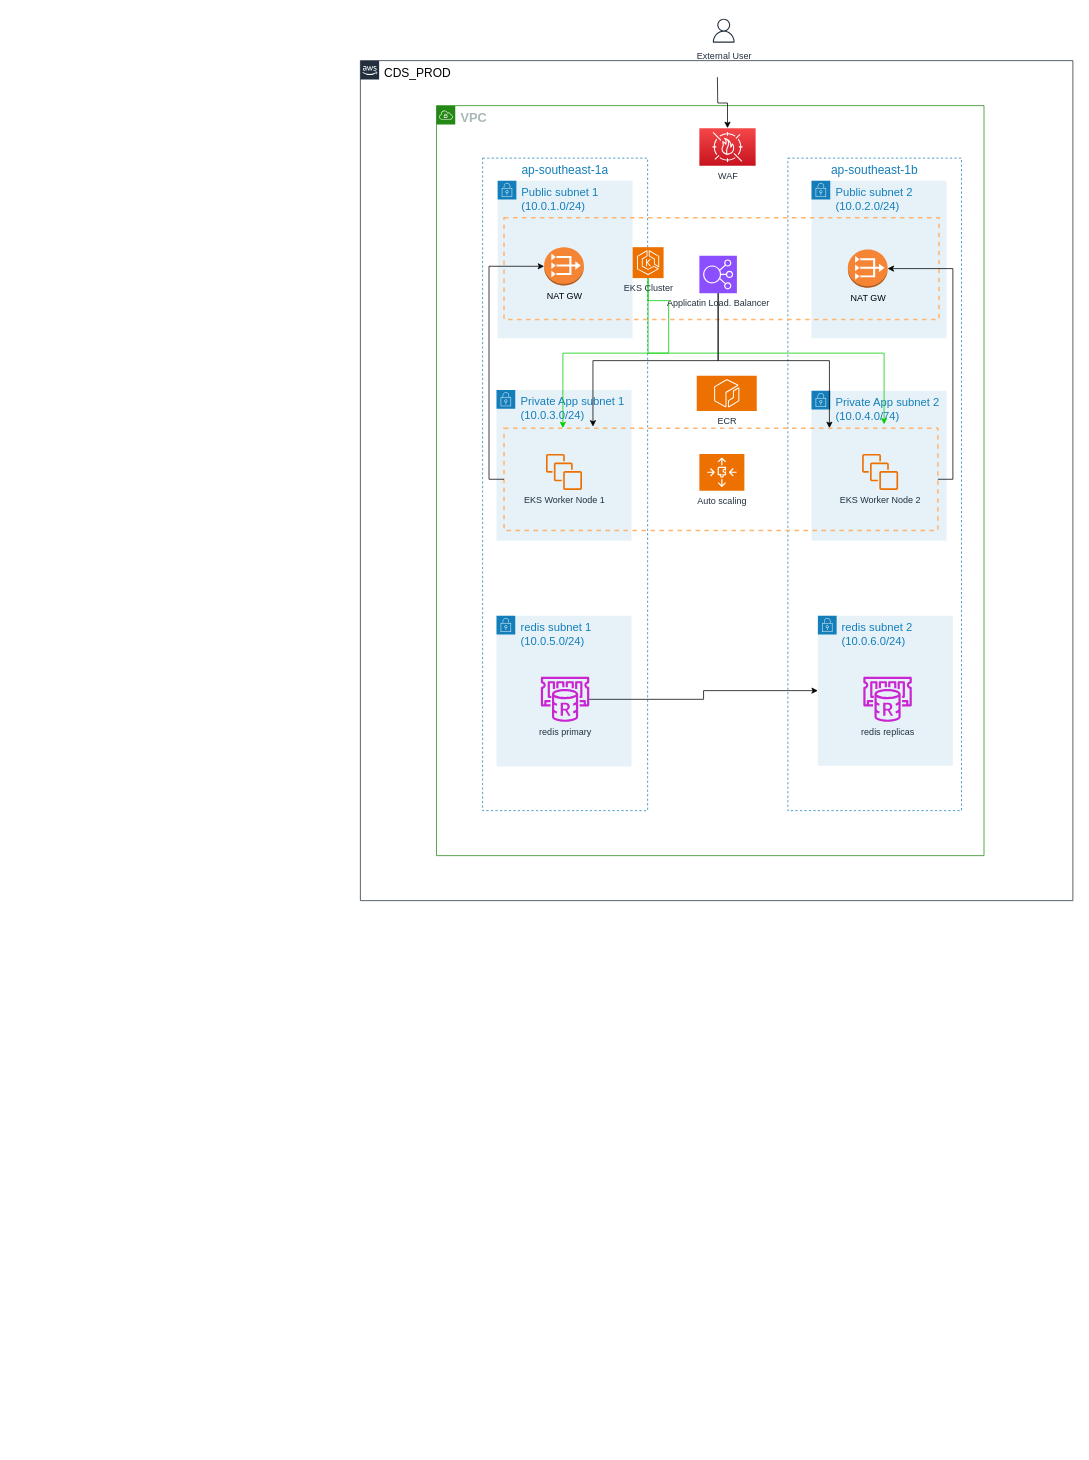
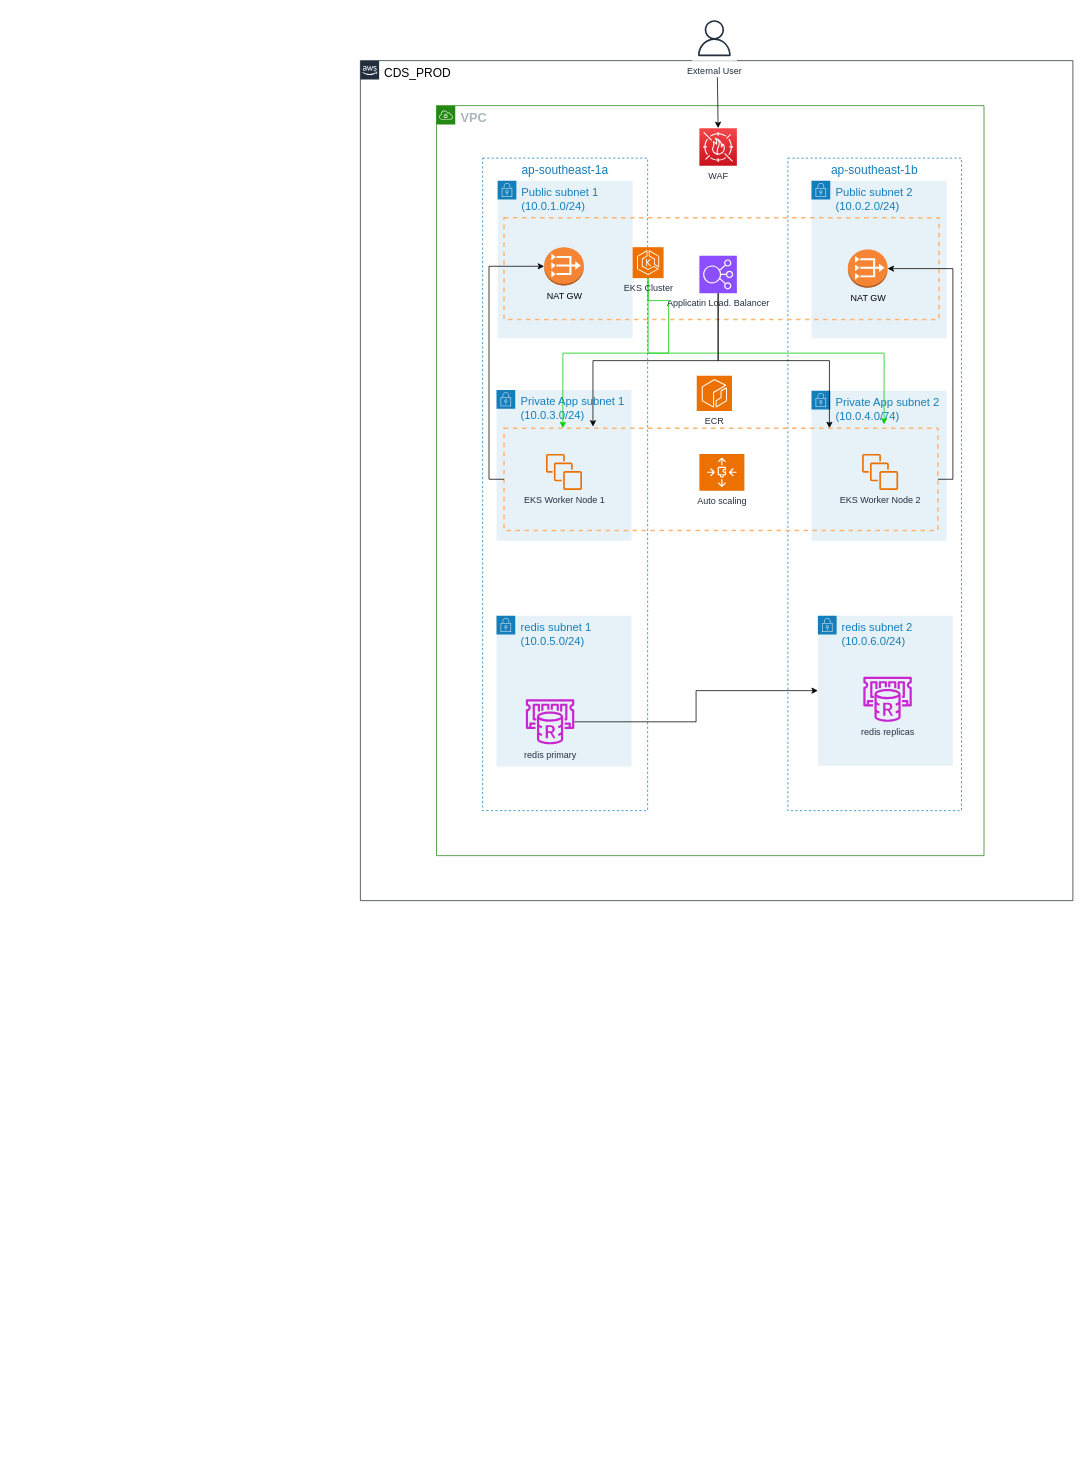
(724, 30) -> (714, 38)
(728, 147) -> (718, 147)
(727, 393) -> (714, 393)
(565, 699) -> (550, 722)
